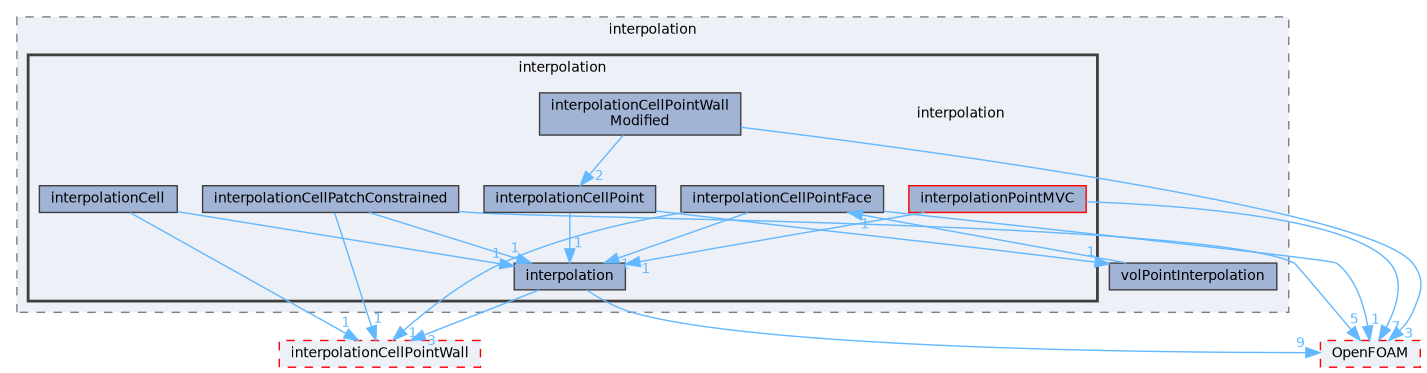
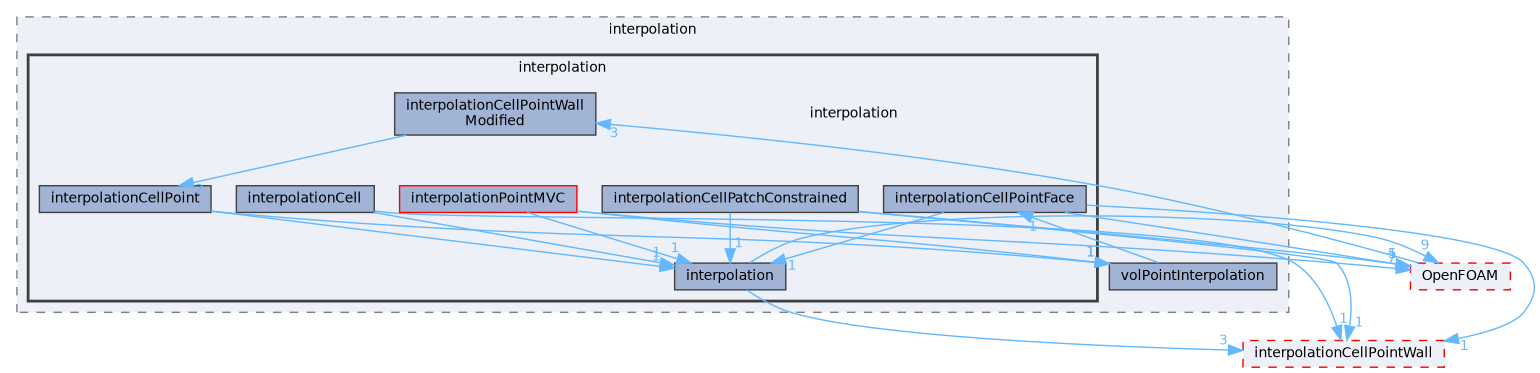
(1119, 182) -> (1018, 172)
none -> (836, 236)
